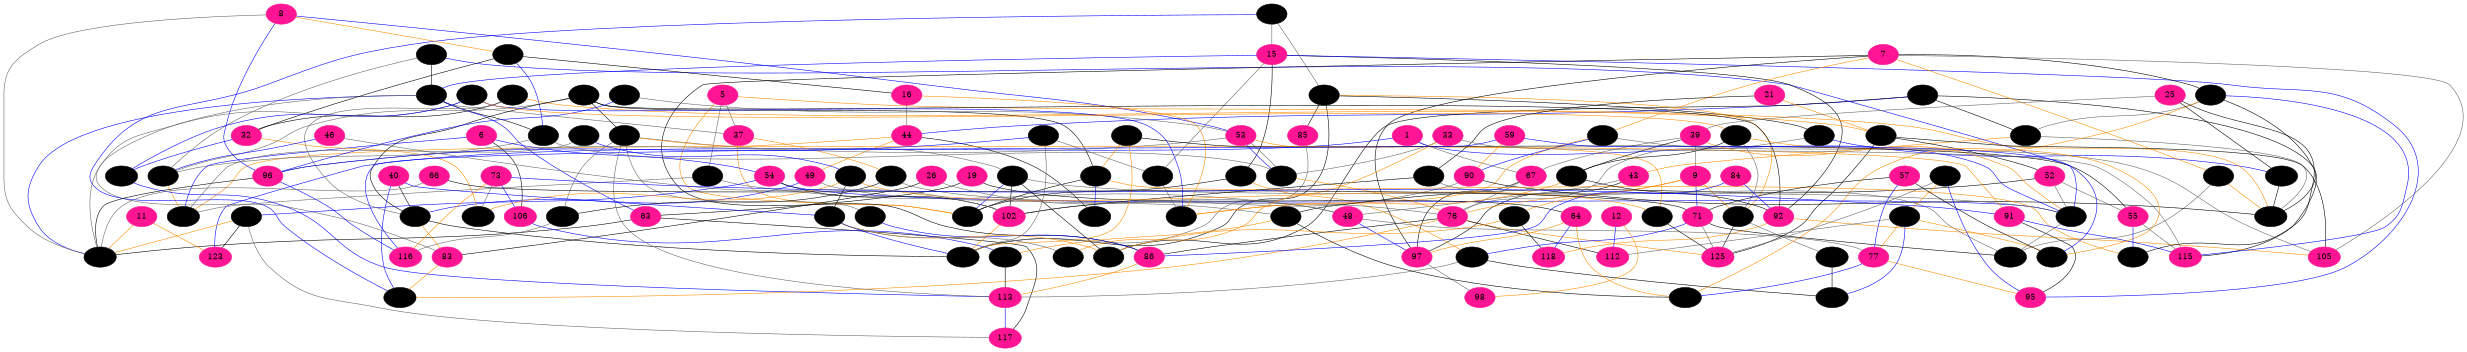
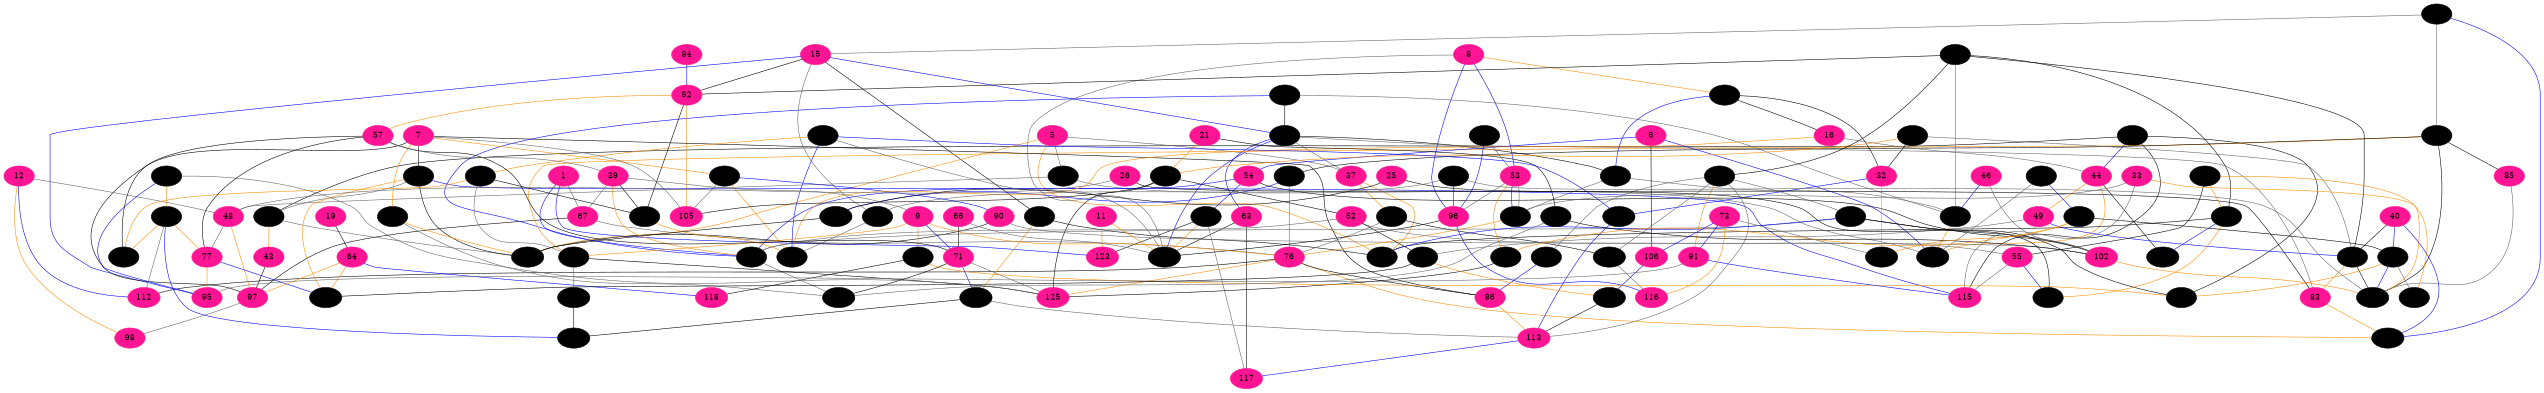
(1930, 108) -> (457, 156)
(1510, 136) -> none
(1491, 199) -> (120, 194)
(857, 201) -> none
(1881, 214) -> (259, 165)
(1384, 237) -> (240, 257)
(1465, 238) -> none
(1666, 240) -> (529, 102)
(2076, 257) -> (951, 279)
